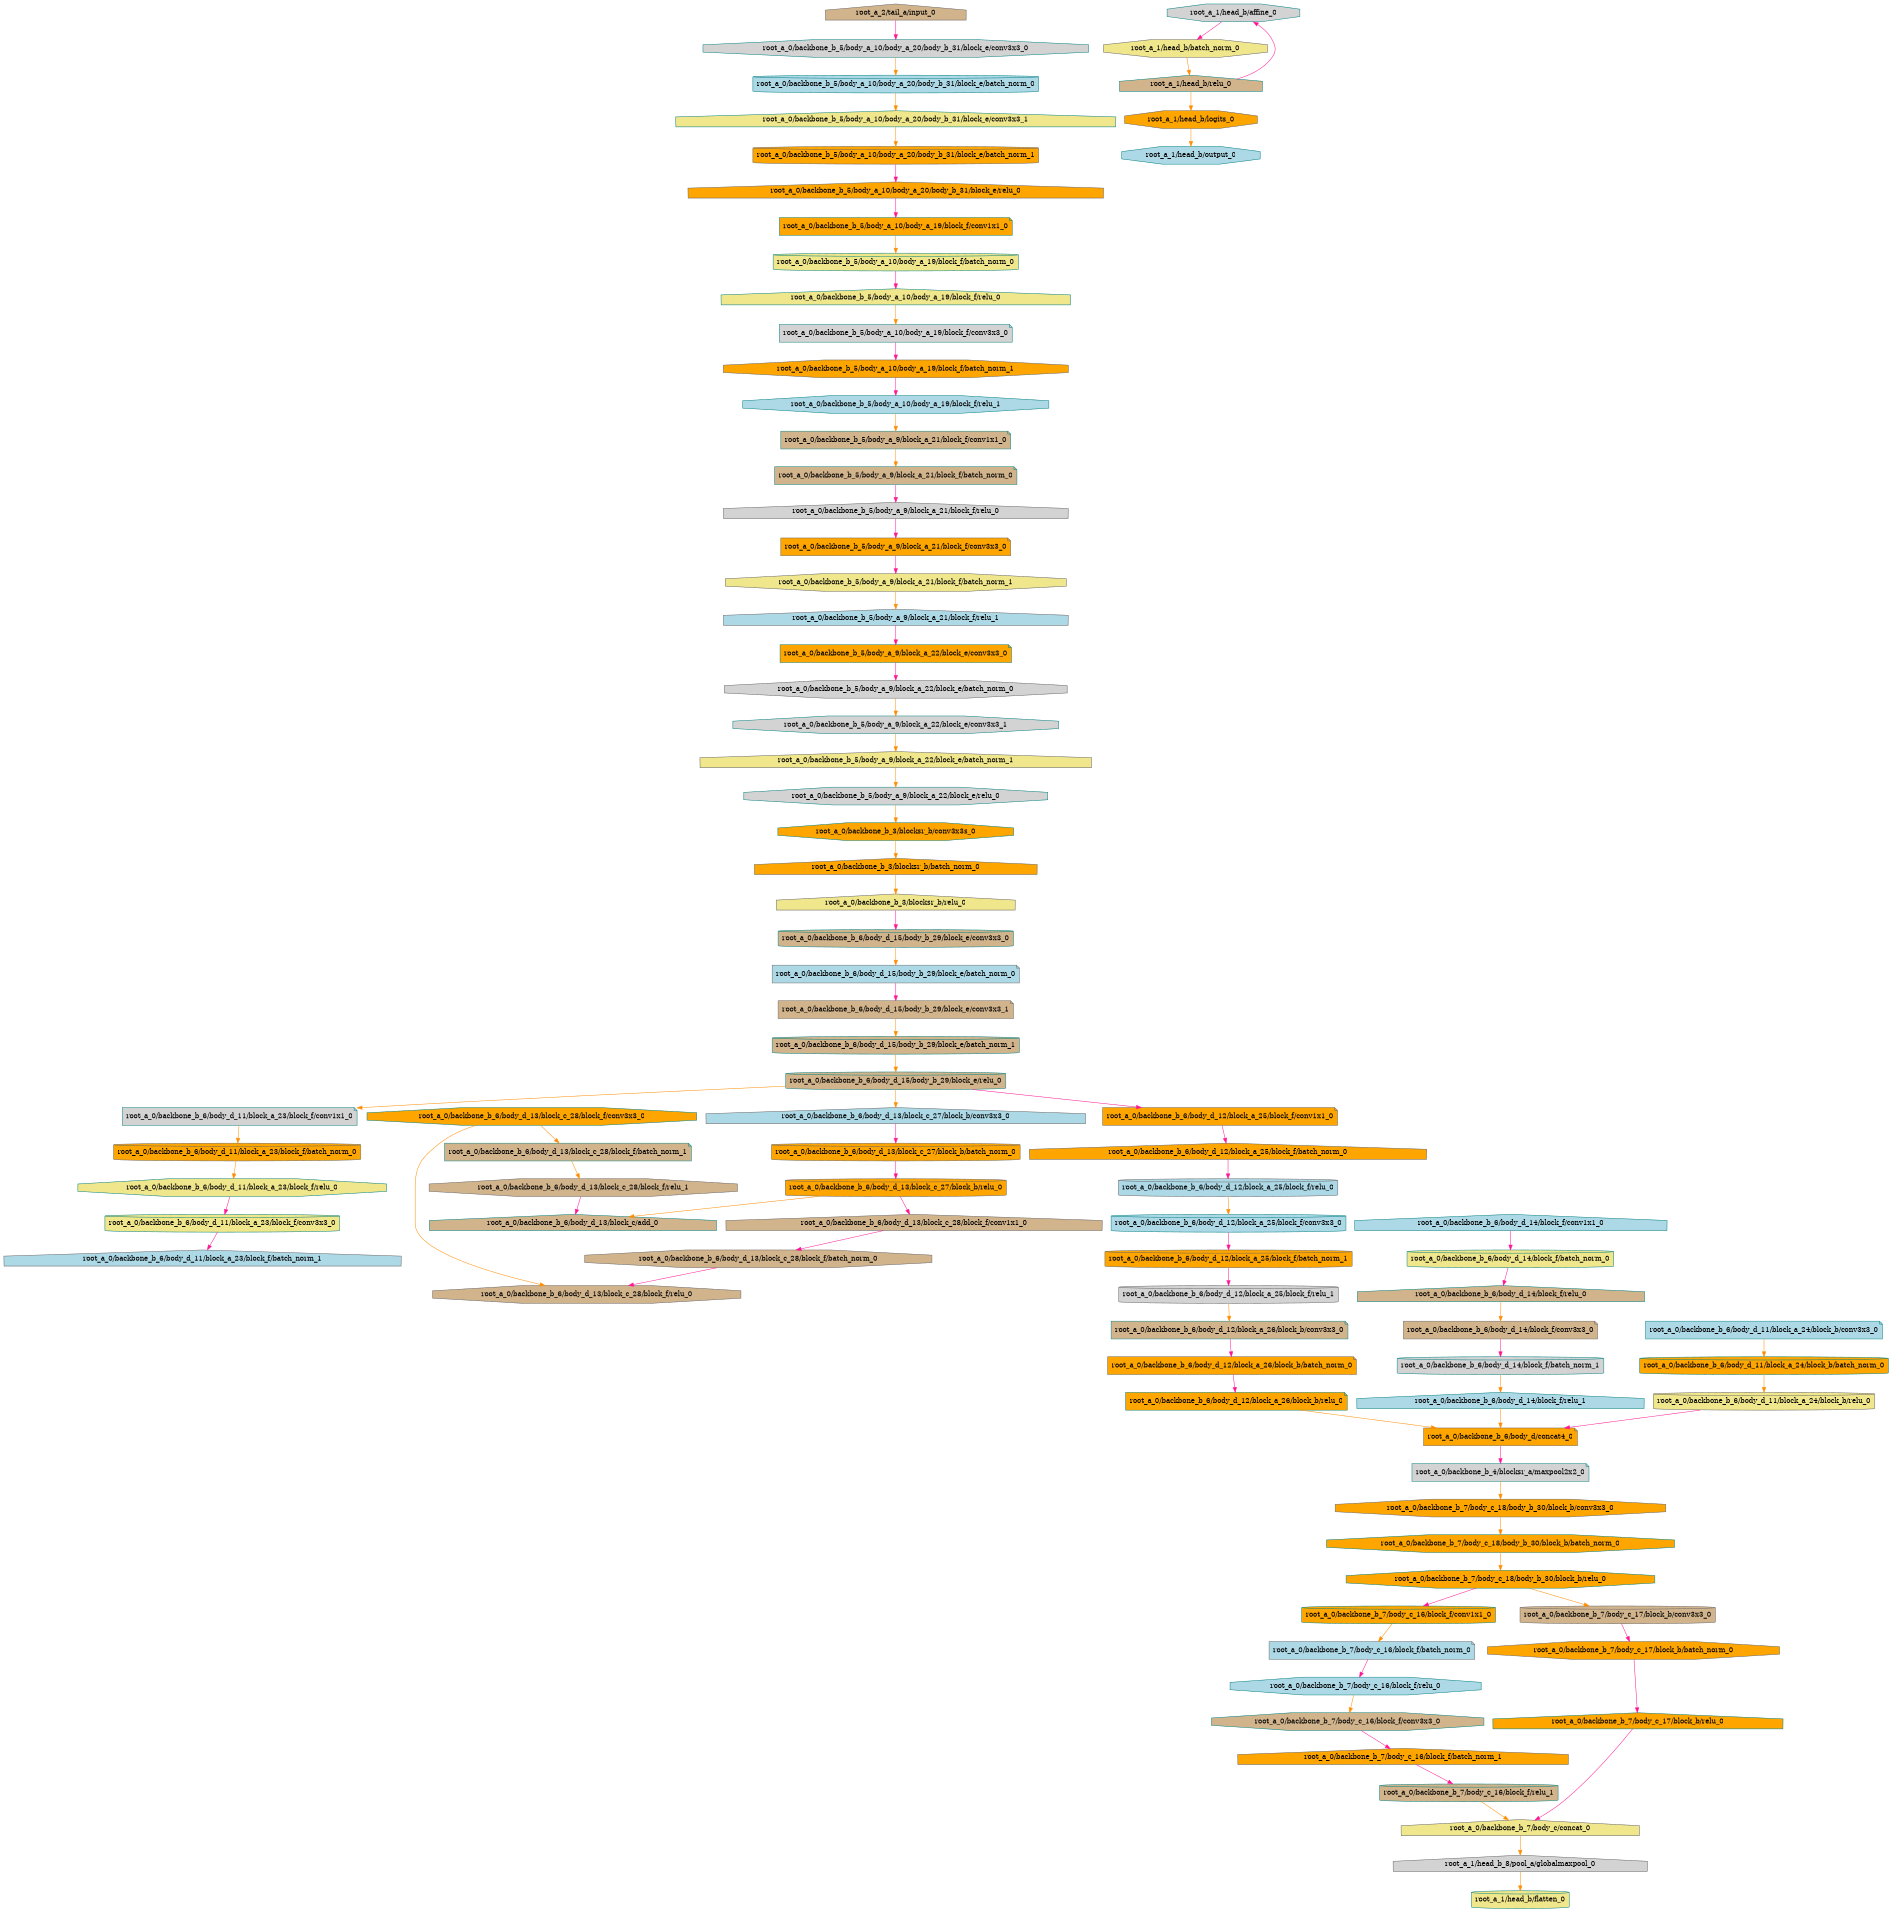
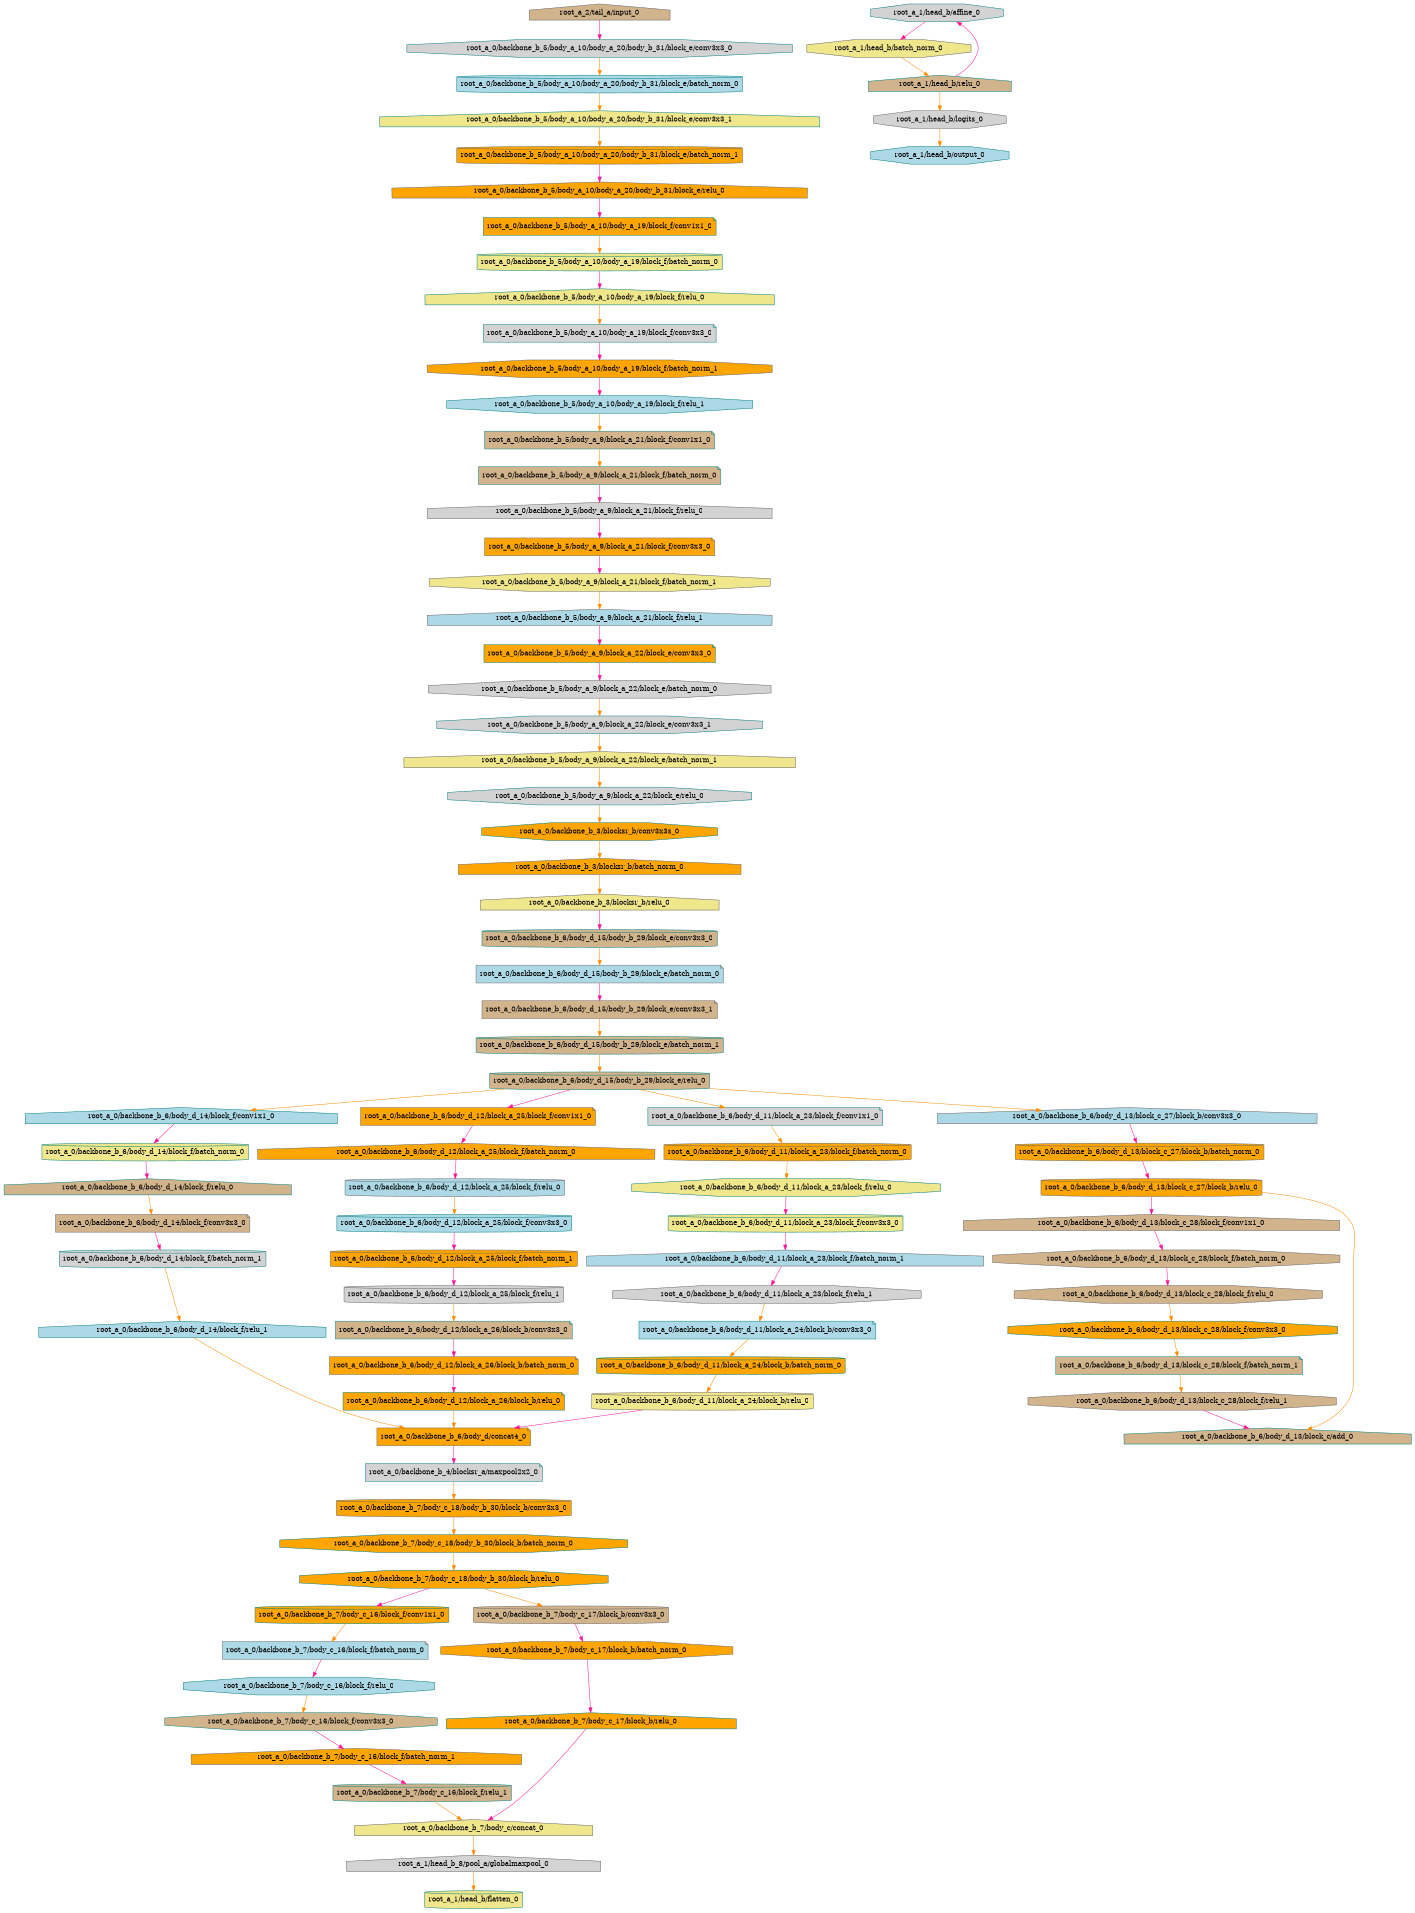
(1191, 120) -> (940, 120)
none -> (380, 1100)
(417, 1230) -> (1170, 1310)
none -> (767, 1294)
(1500, 1508) -> (454, 1508)
